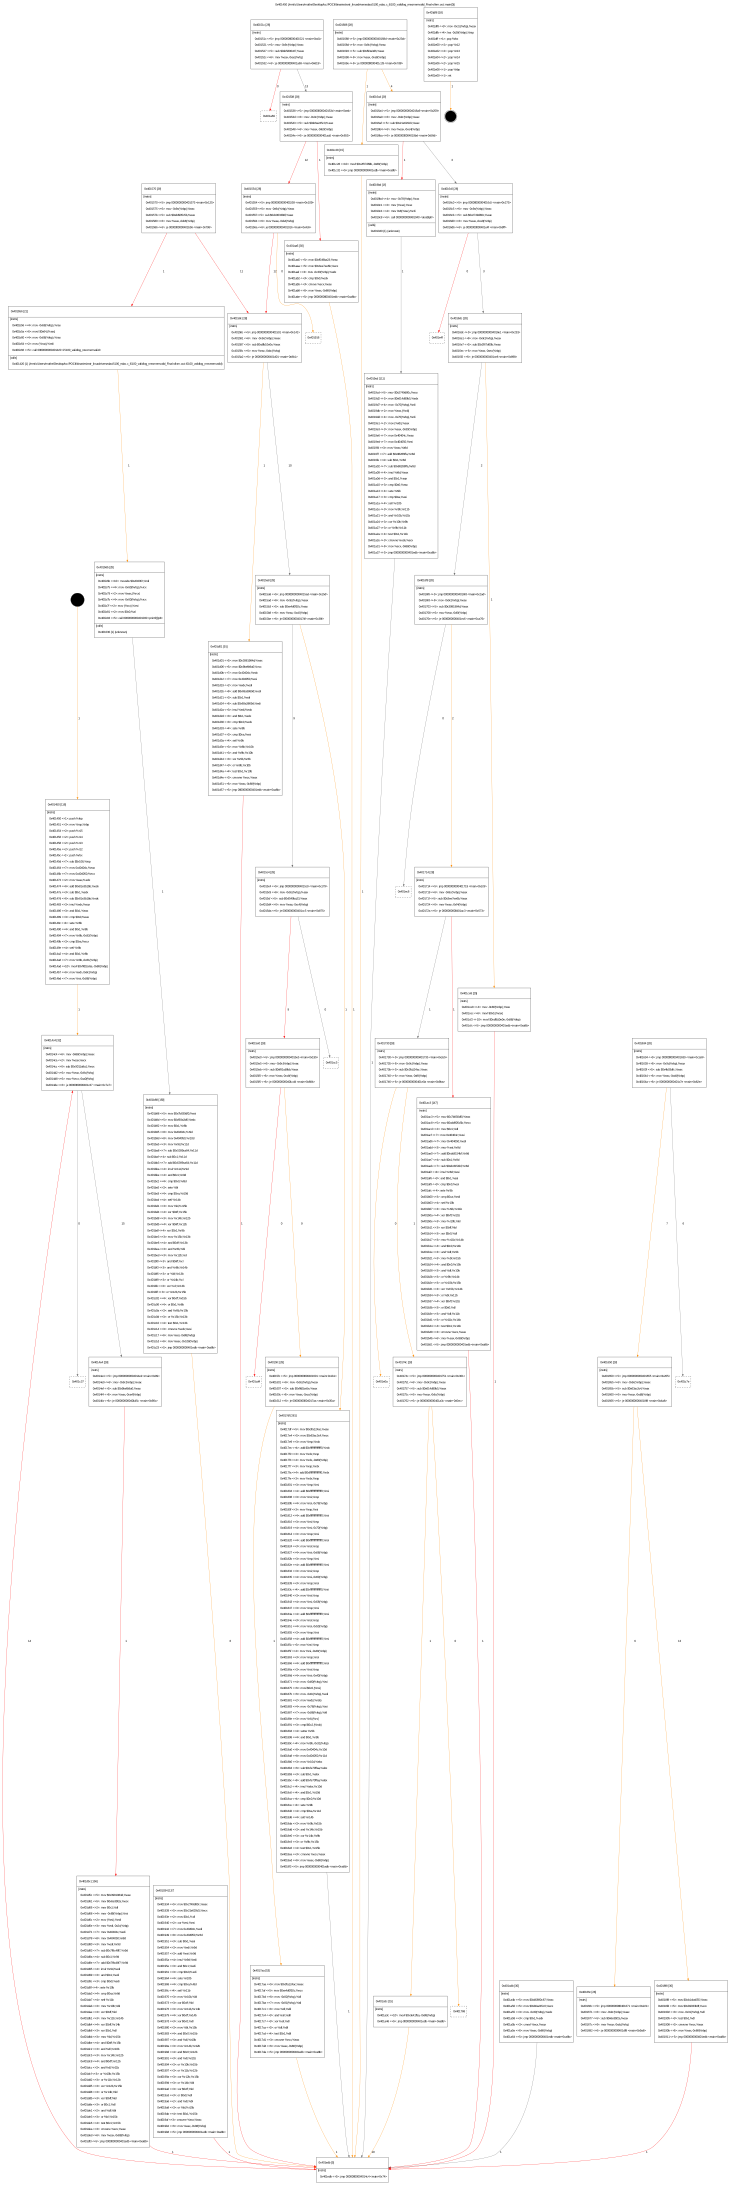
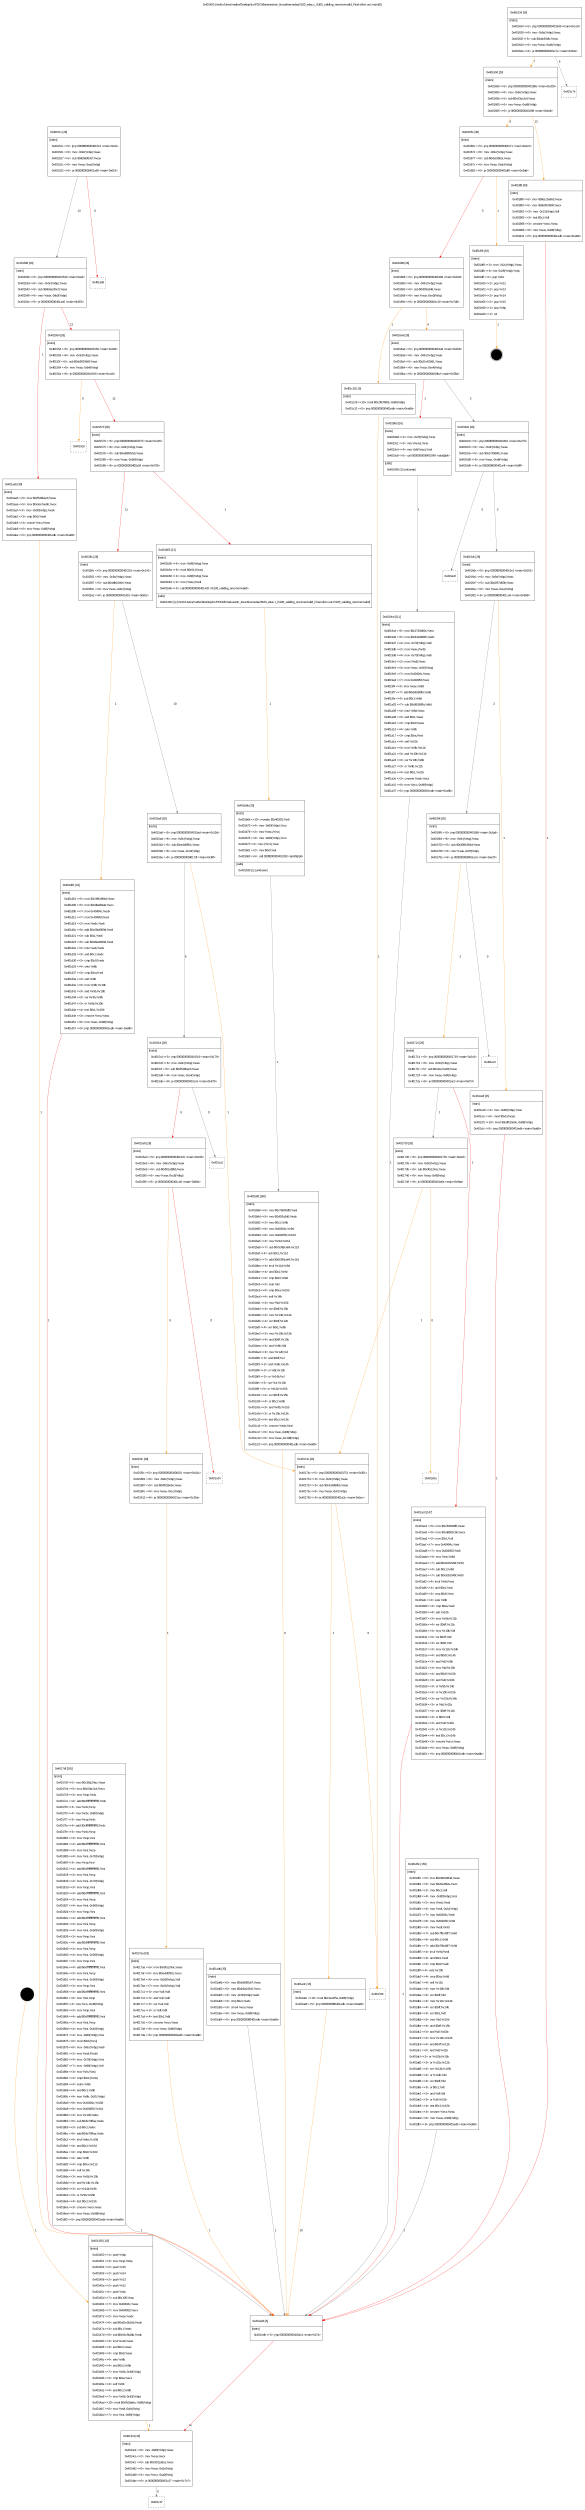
none -> (497, 210)
none -> (462, 216)
(269, 272) -> (104, 400)
(454, 282) -> (467, 520)
(344, 1014) -> (228, 1183)
(360, 1166) -> (377, 1201)
(125, 1382) -> none
(190, 2012) -> none
(231, 2161) -> (398, 2239)
